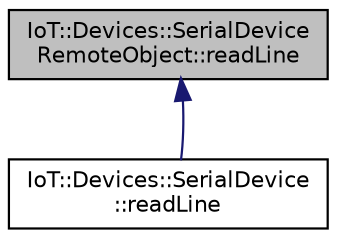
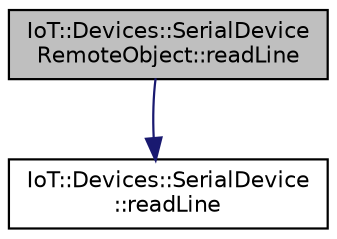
(183, 130) -> (153, 108)
